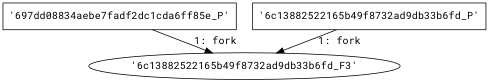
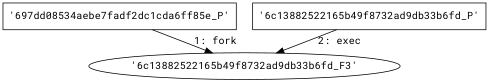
(120, 16) -> (120, 16)
(340, 41) -> (340, 41)
